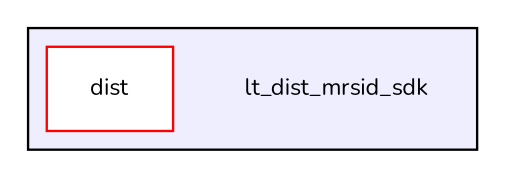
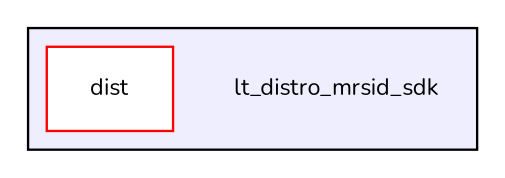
(337, 89) -> (337, 89)
